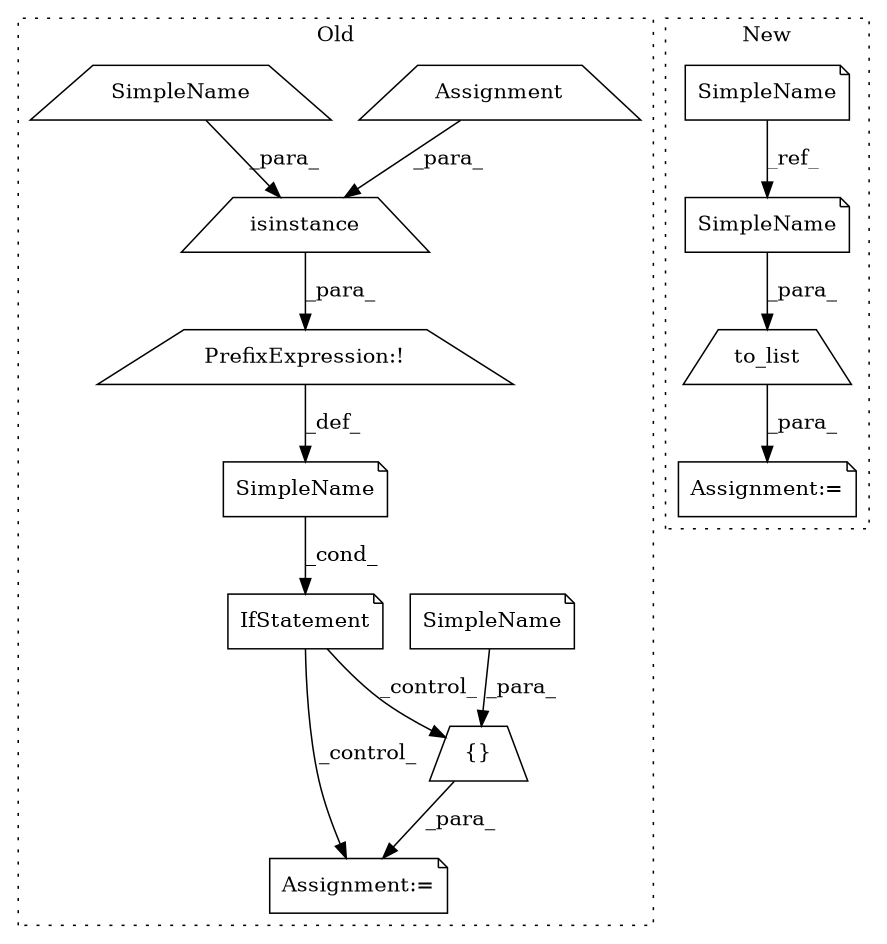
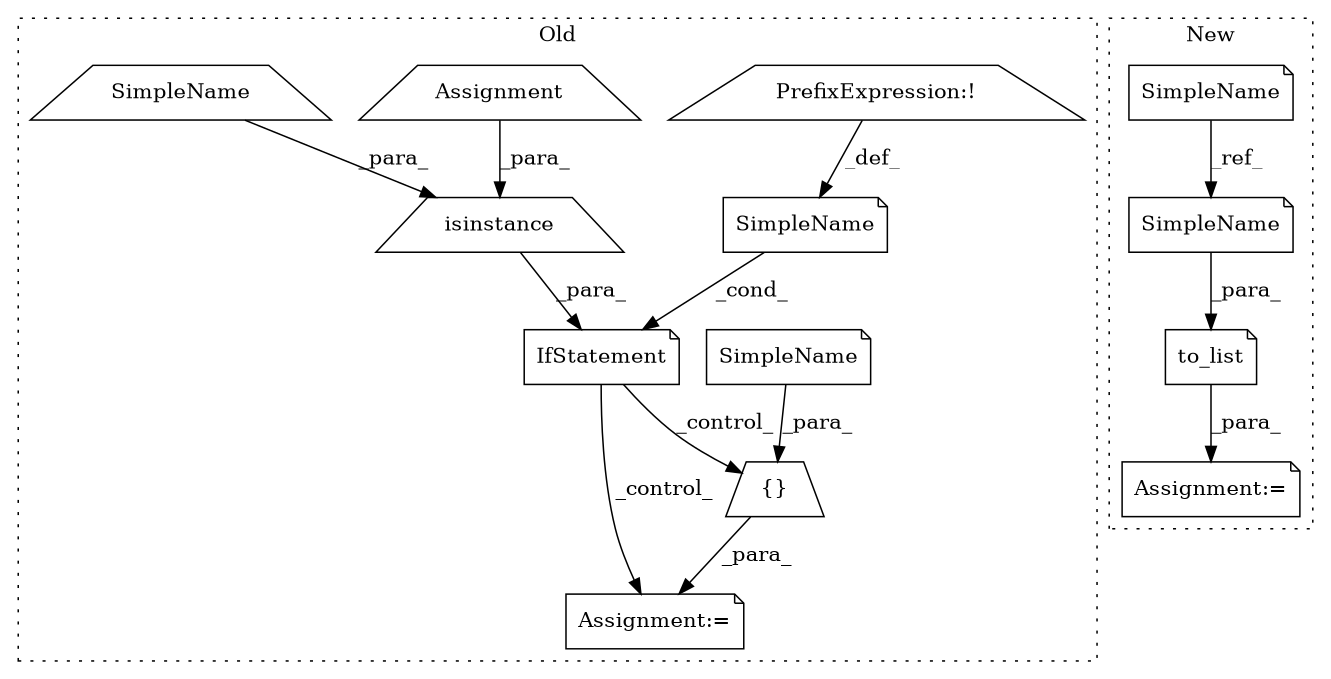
(305, 283) -> (546, 285)
(767, 357) -> (1211, 357)
